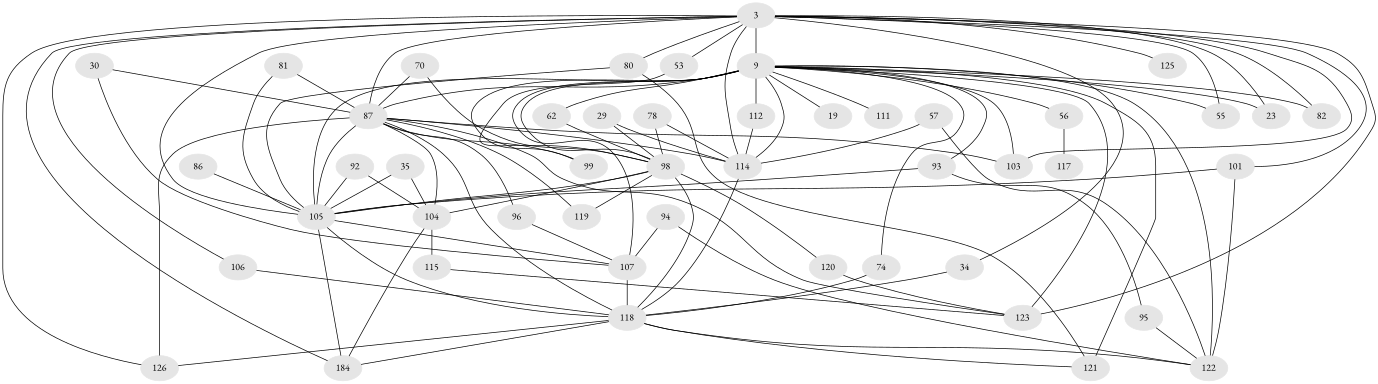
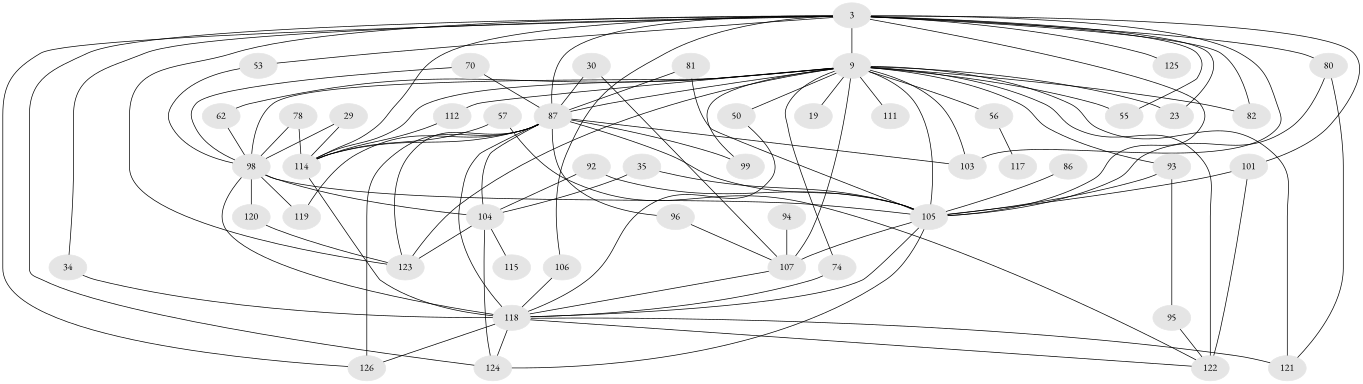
none -> (736, 116)
(727, 293) -> (445, 242)
(927, 318) -> none
(343, 368) -> (493, 368)
